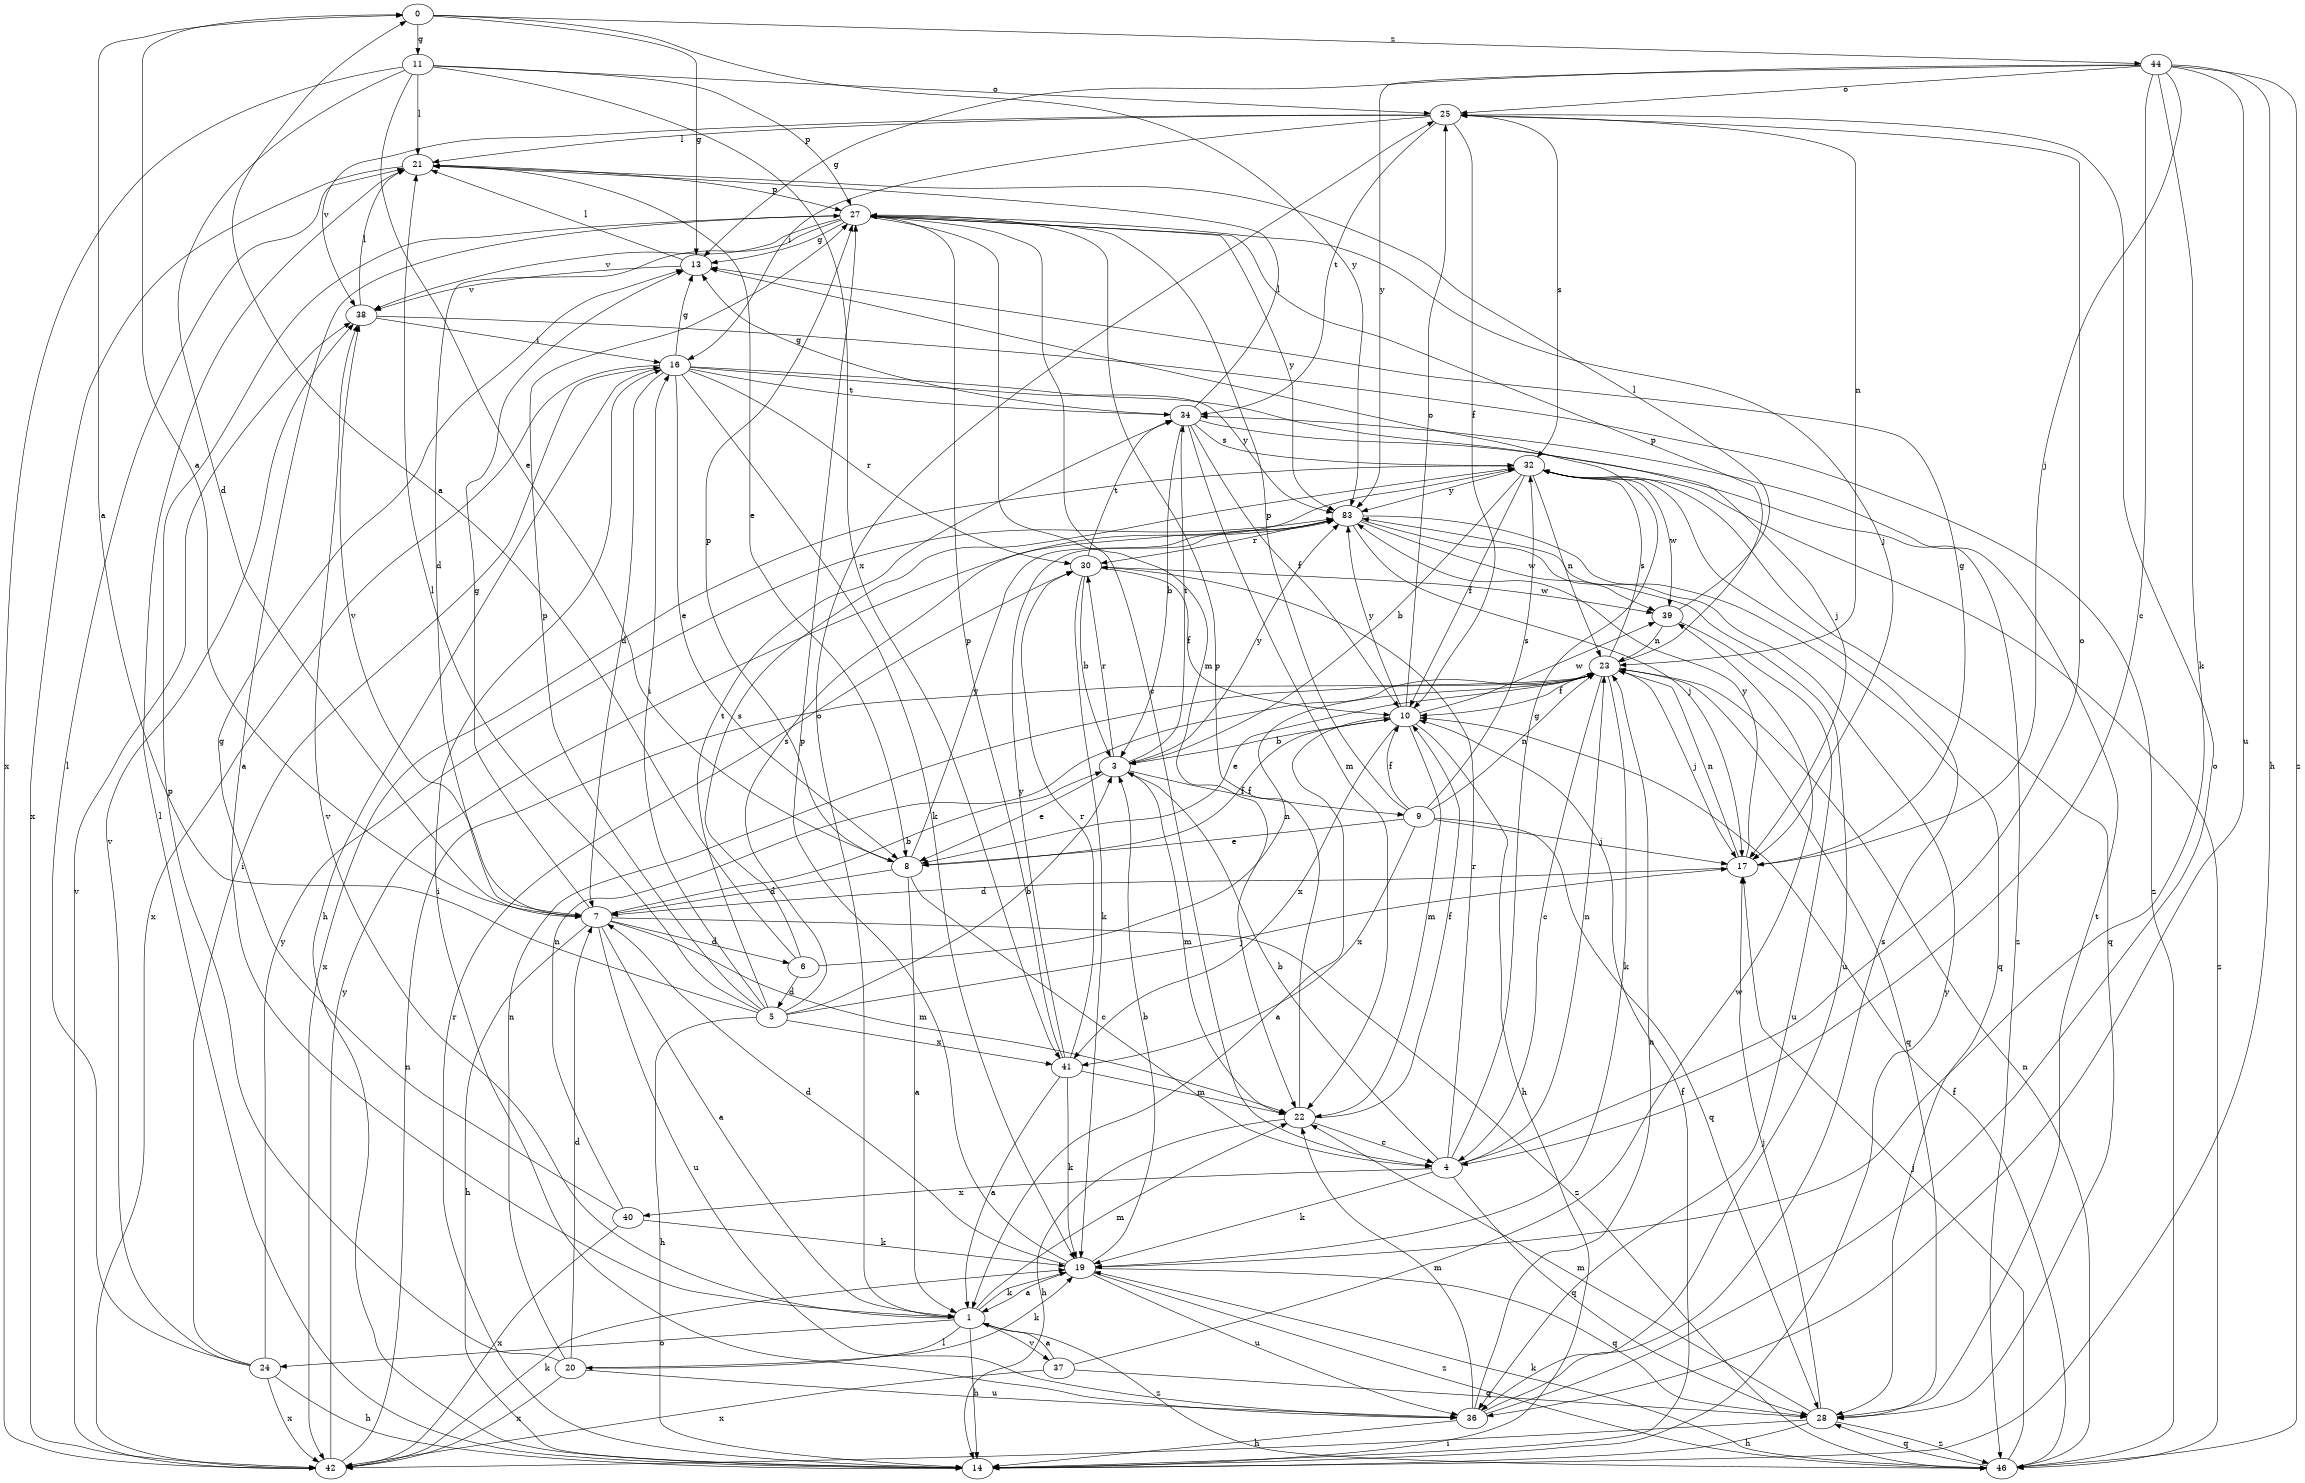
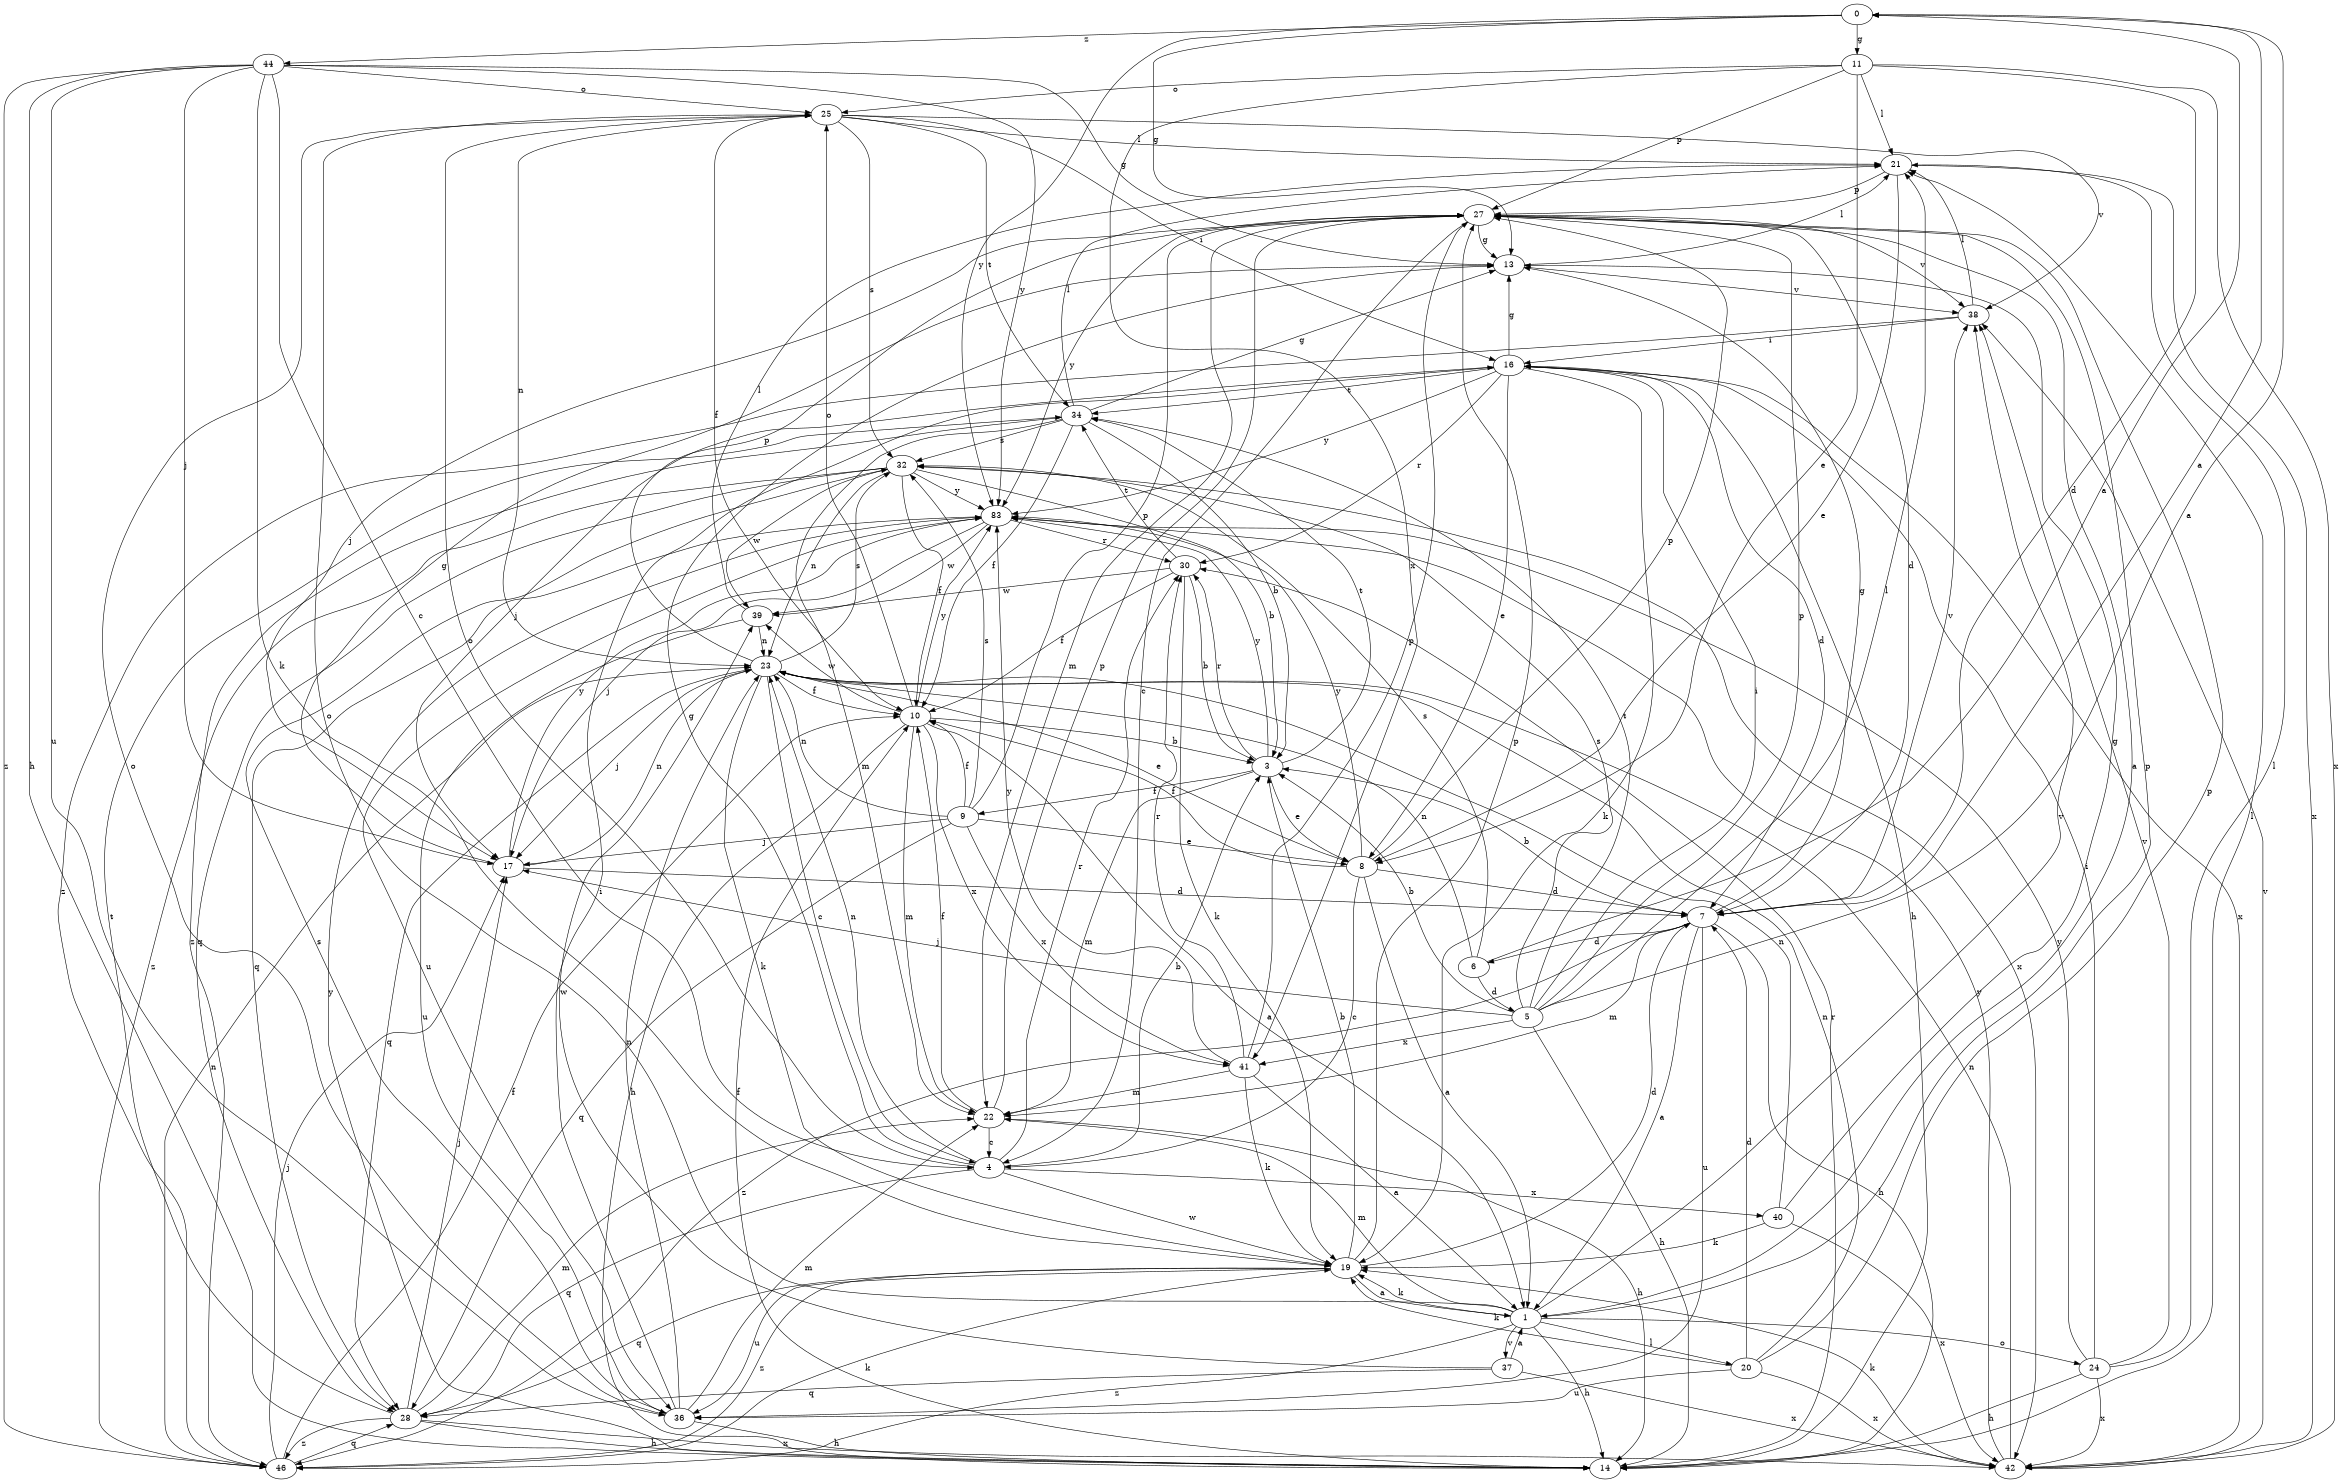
none -> (2136, 686)
(1302, 1218) -> (1193, 1218)
(1448, 1444) -> (786, 1444)
